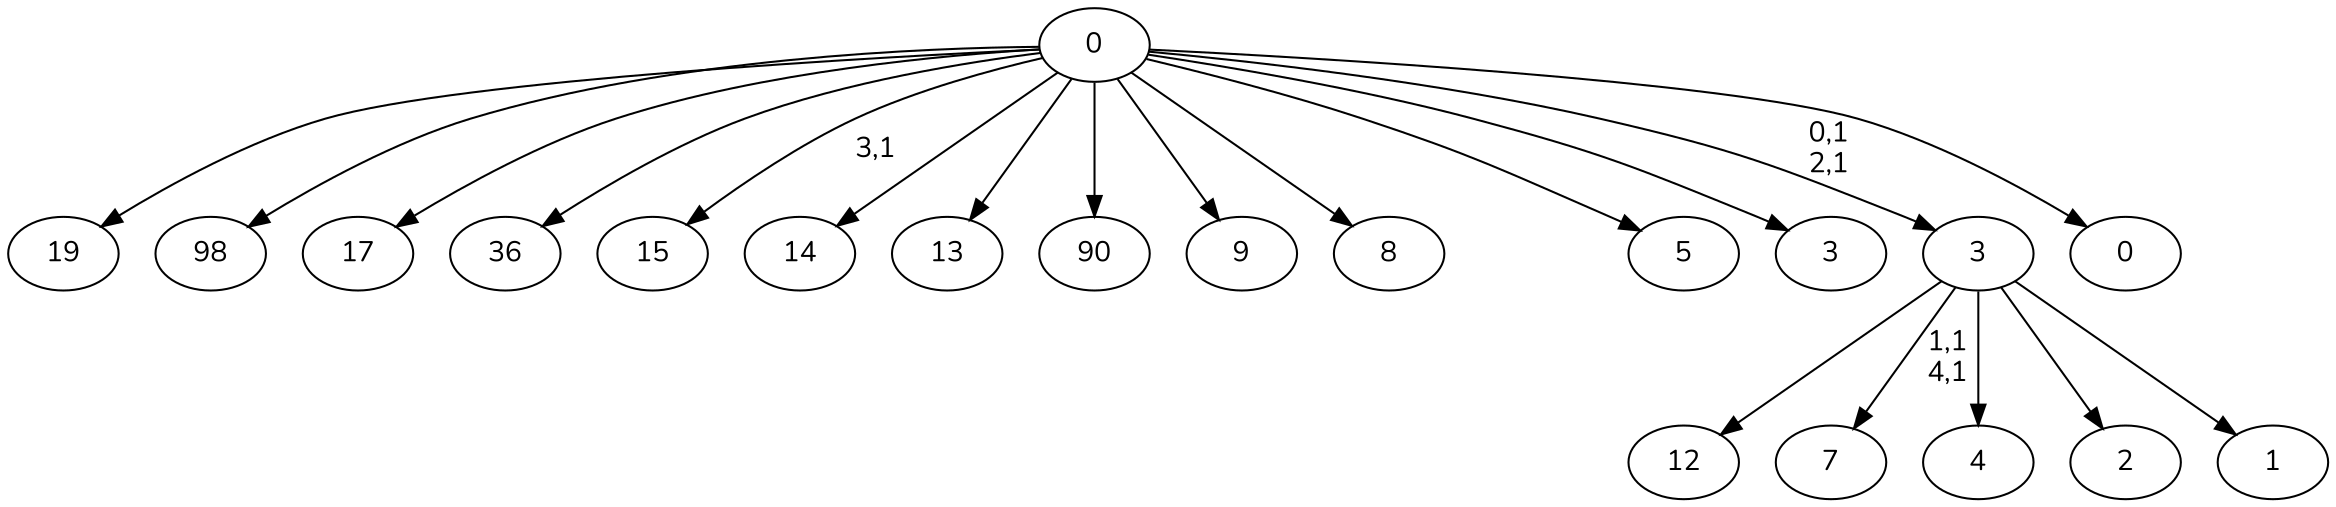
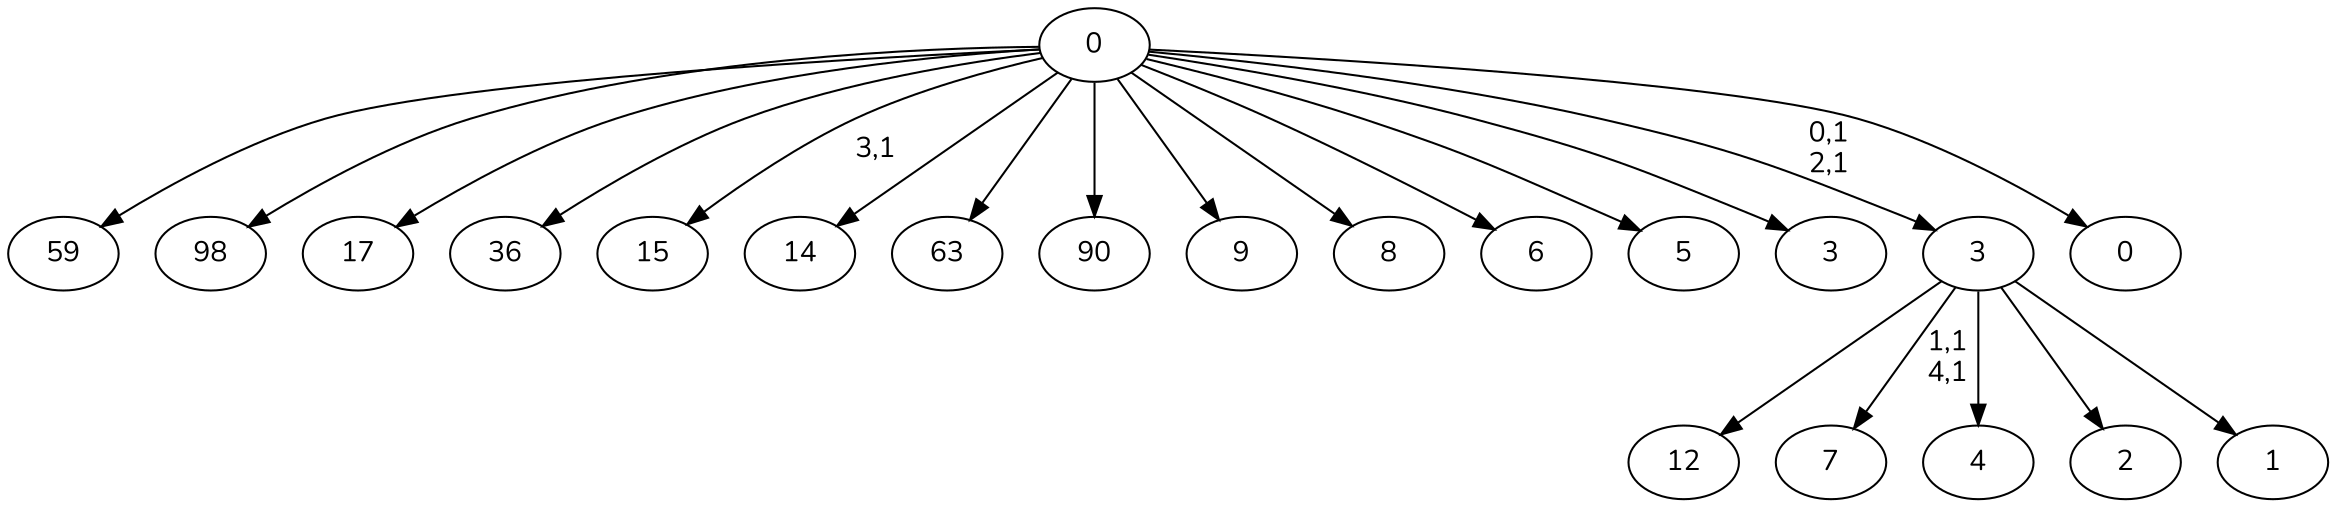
(63, 254) -> (63, 254)
(947, 254) -> (947, 254)
none -> (1536, 254)
